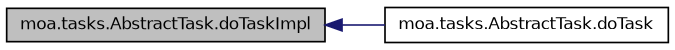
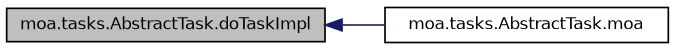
(527, 25) -> (527, 25)
